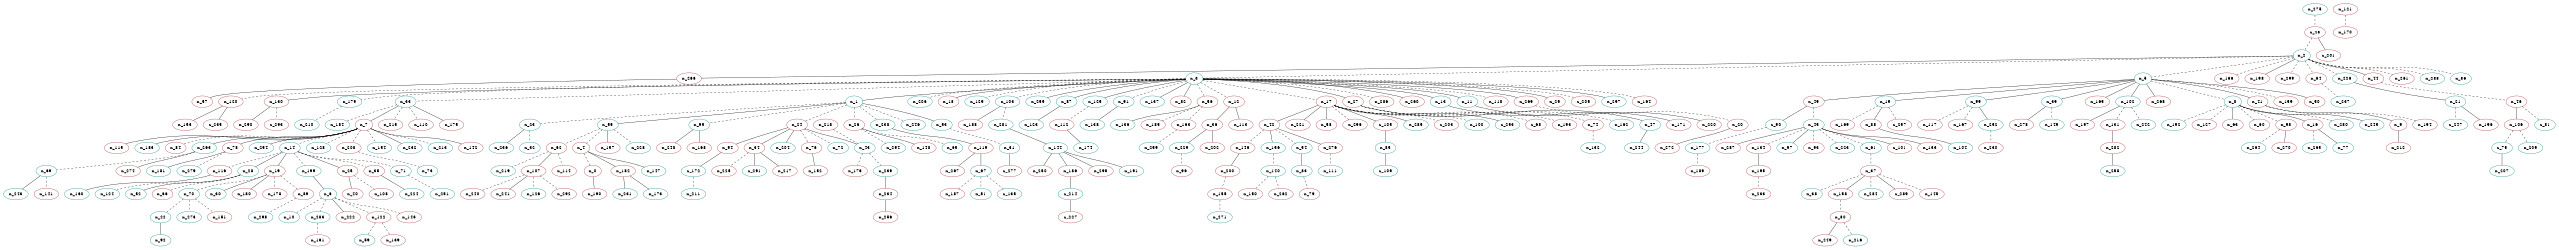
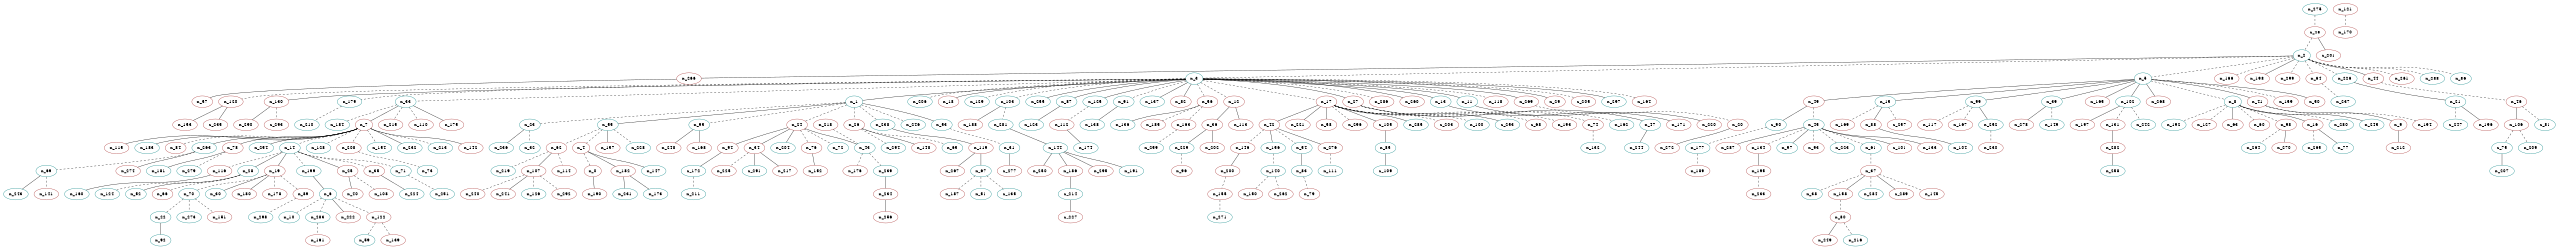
(409, 217) -> none
